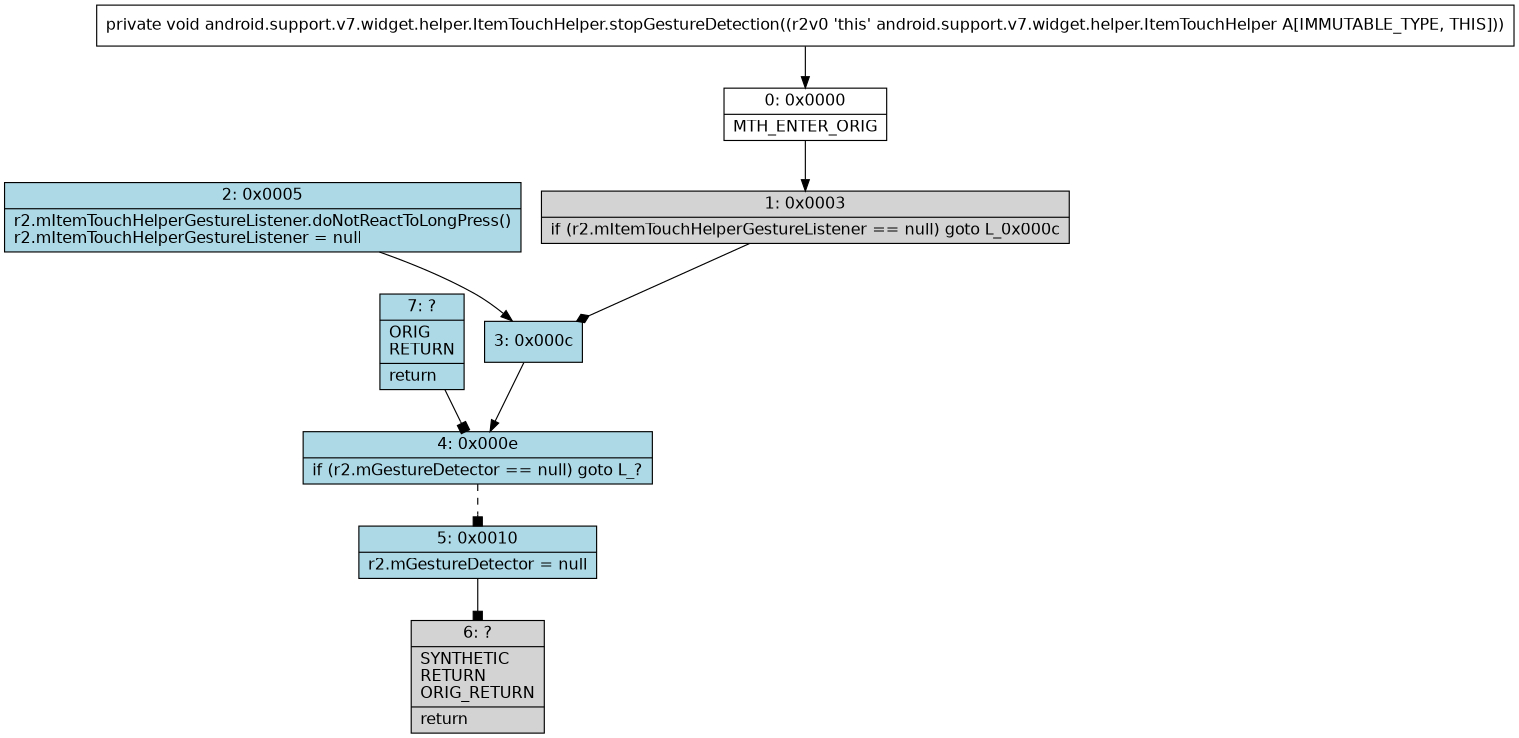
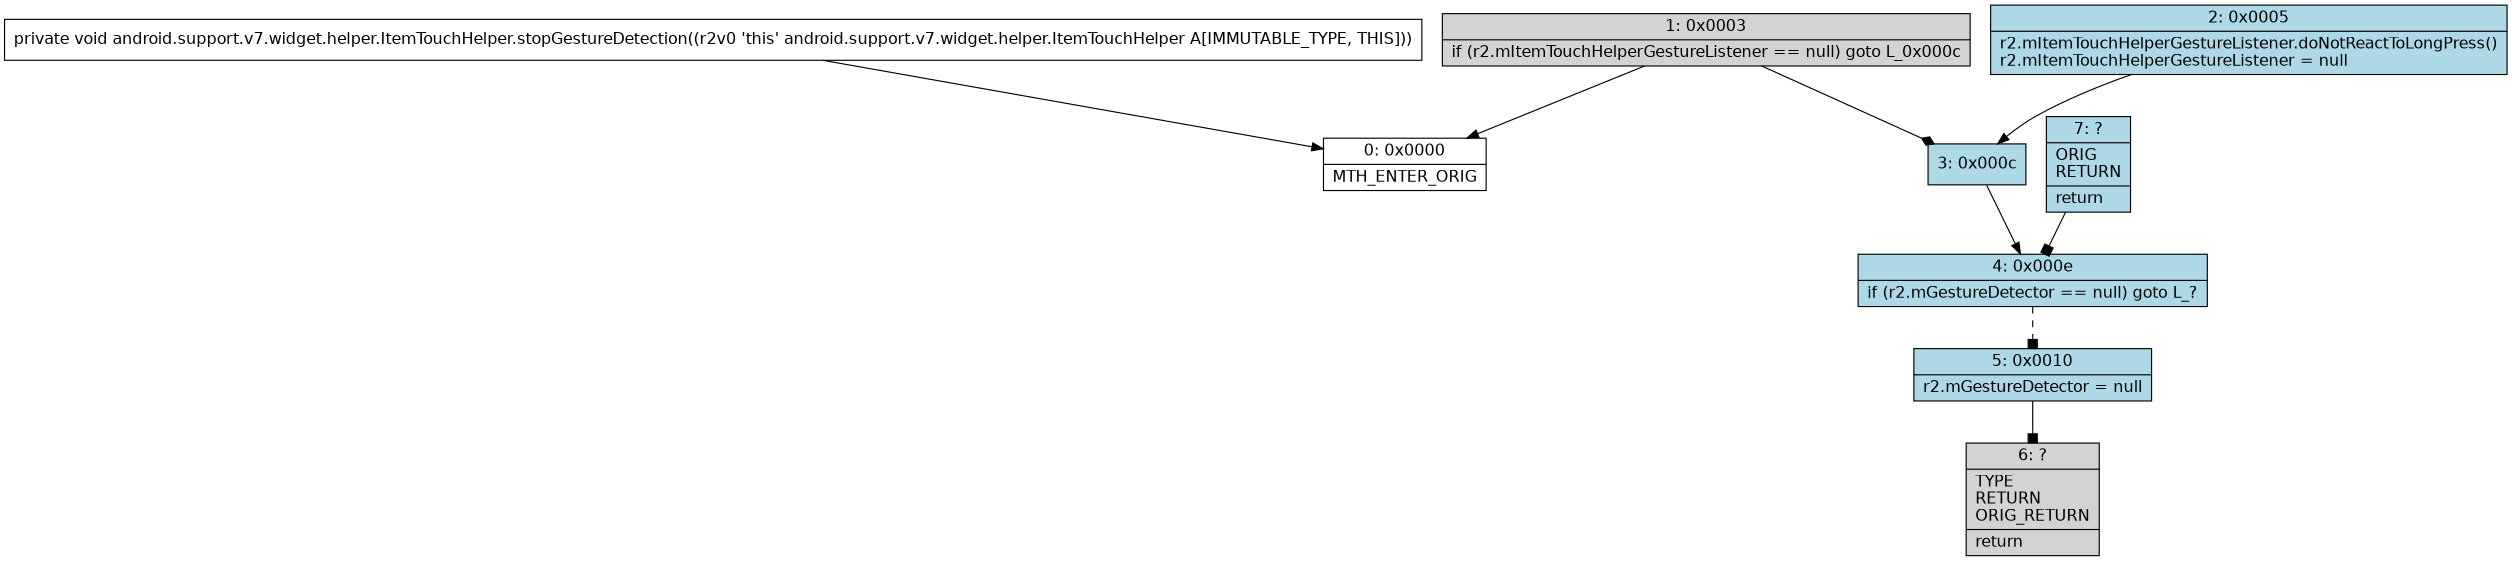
(805, 160) -> (1561, 100)
(465, 659) -> (1995, 482)
